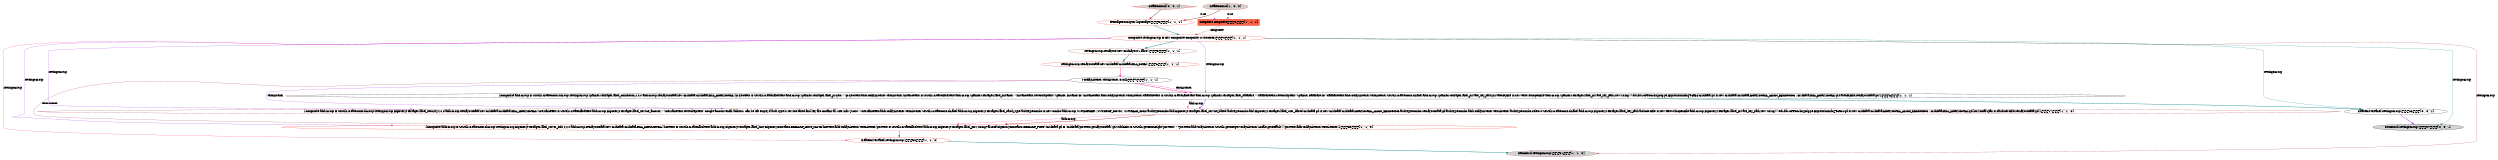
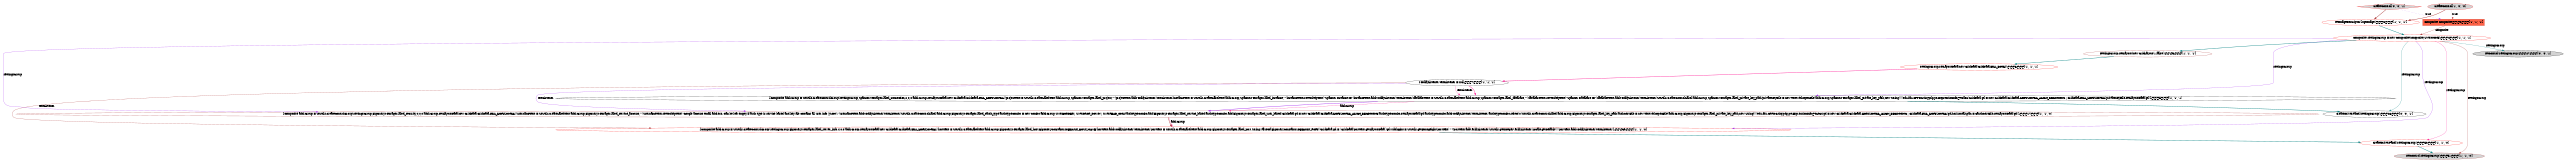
(2406, 119) -> none
